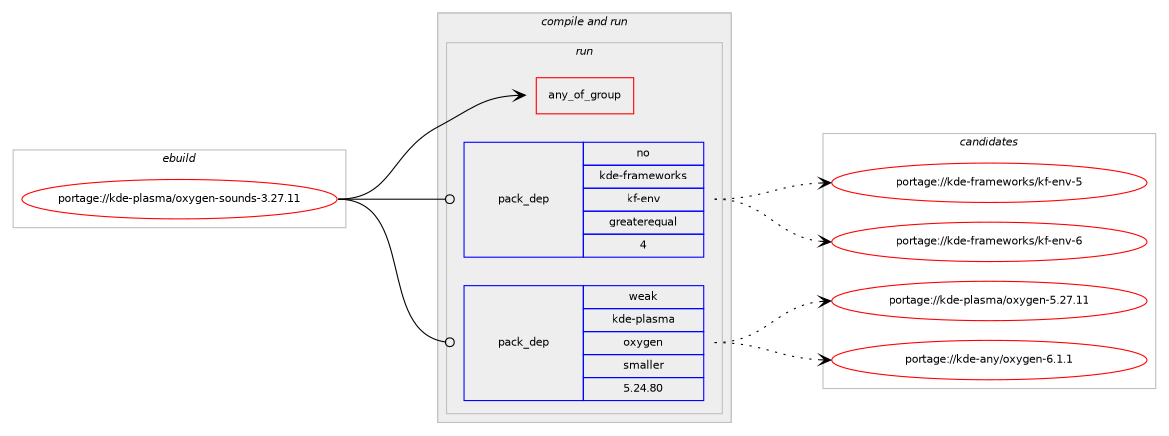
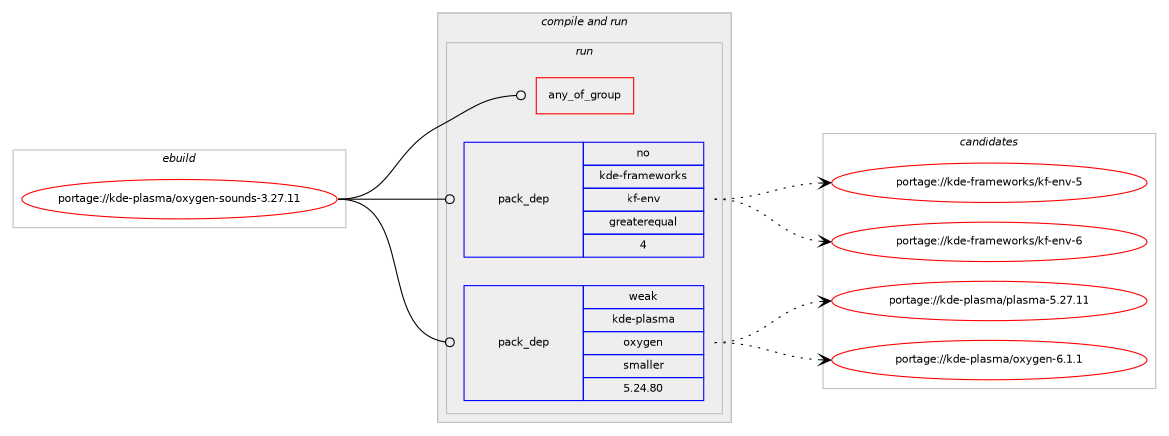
(421, 139) -> (421, 139)
(989, 301) -> (989, 301)
(989, 360) -> (989, 360)
